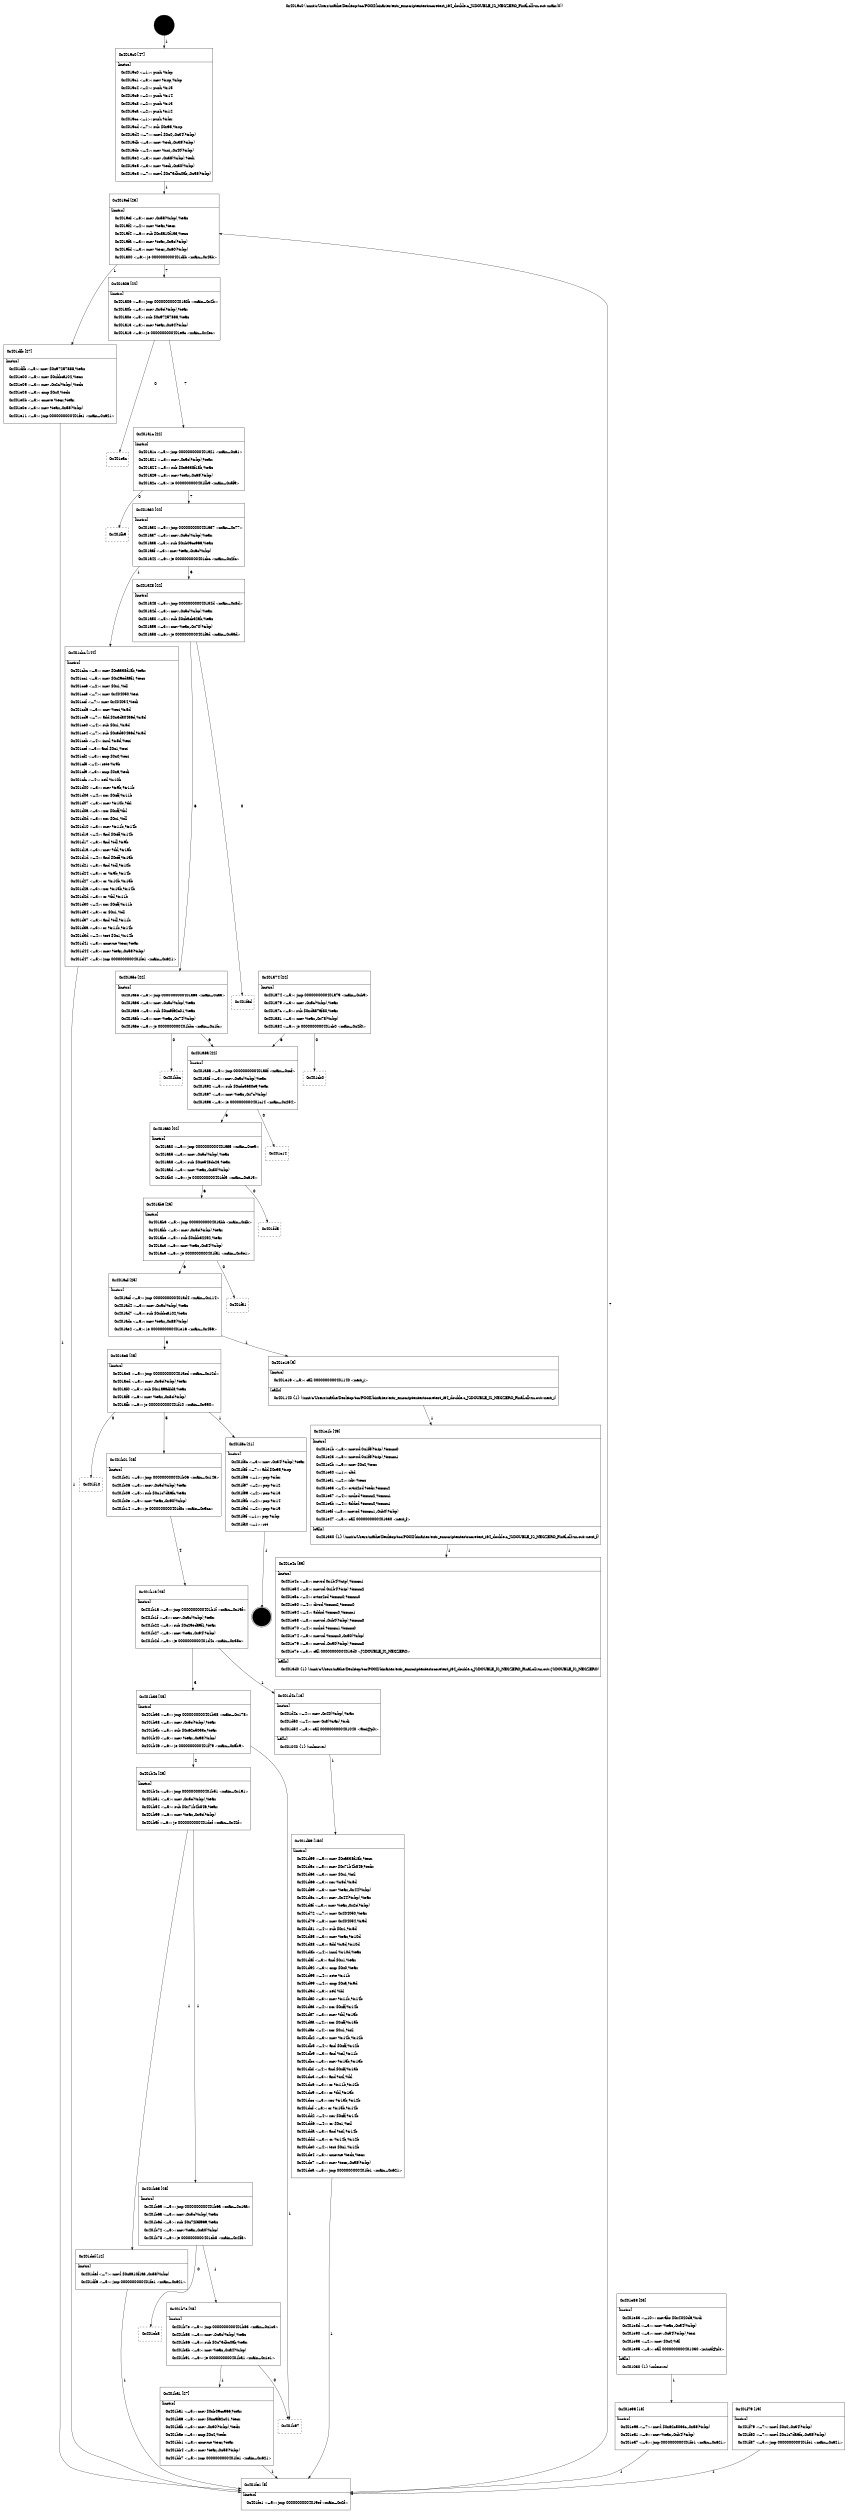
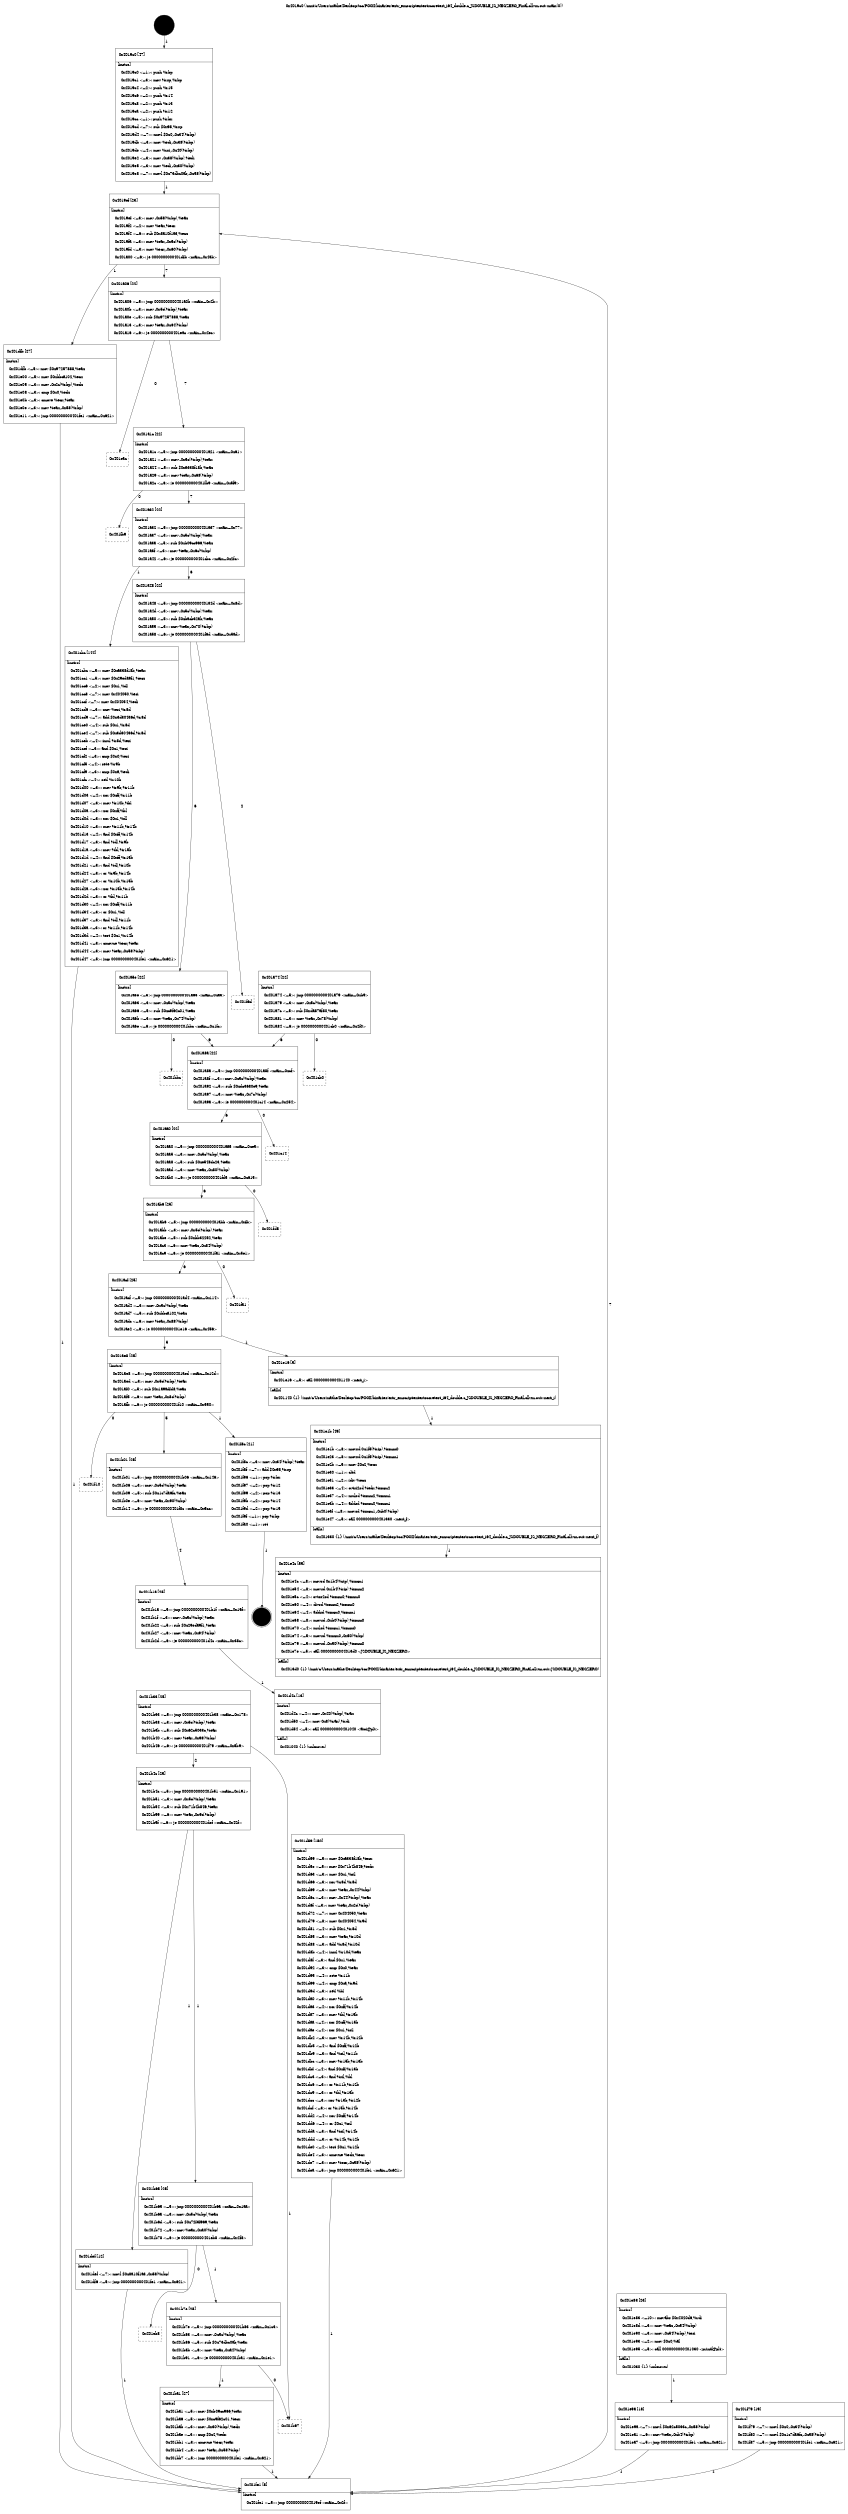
(241, 806) -> (241, 806)
(193, 1668) -> none
(333, 1793) -> none
